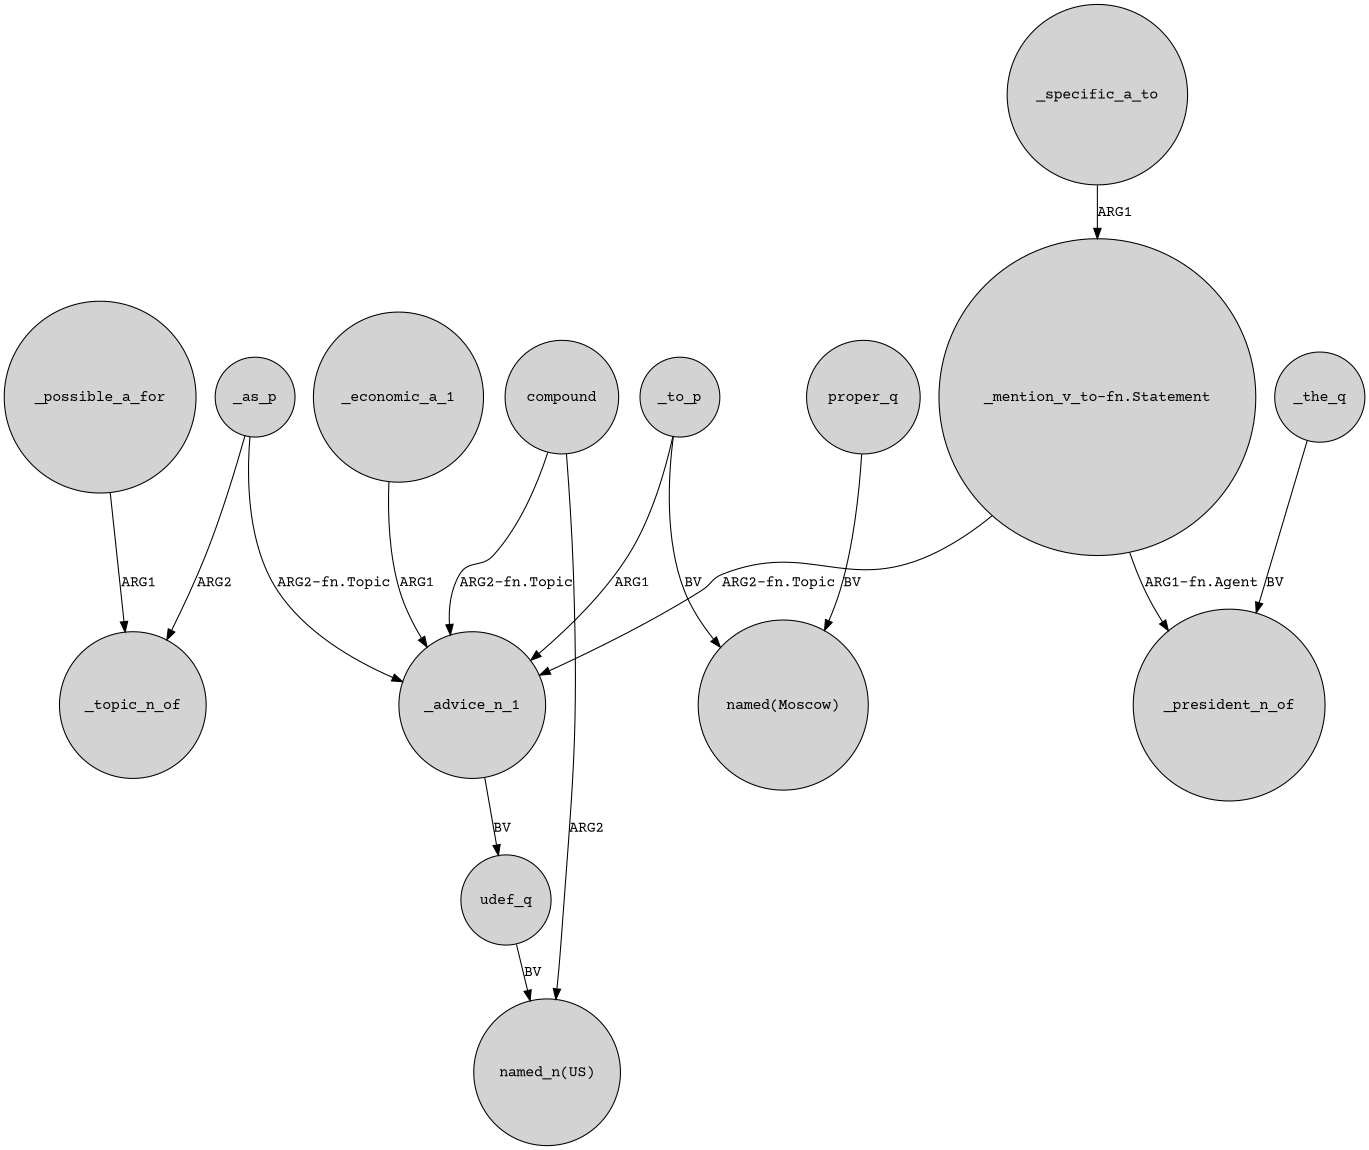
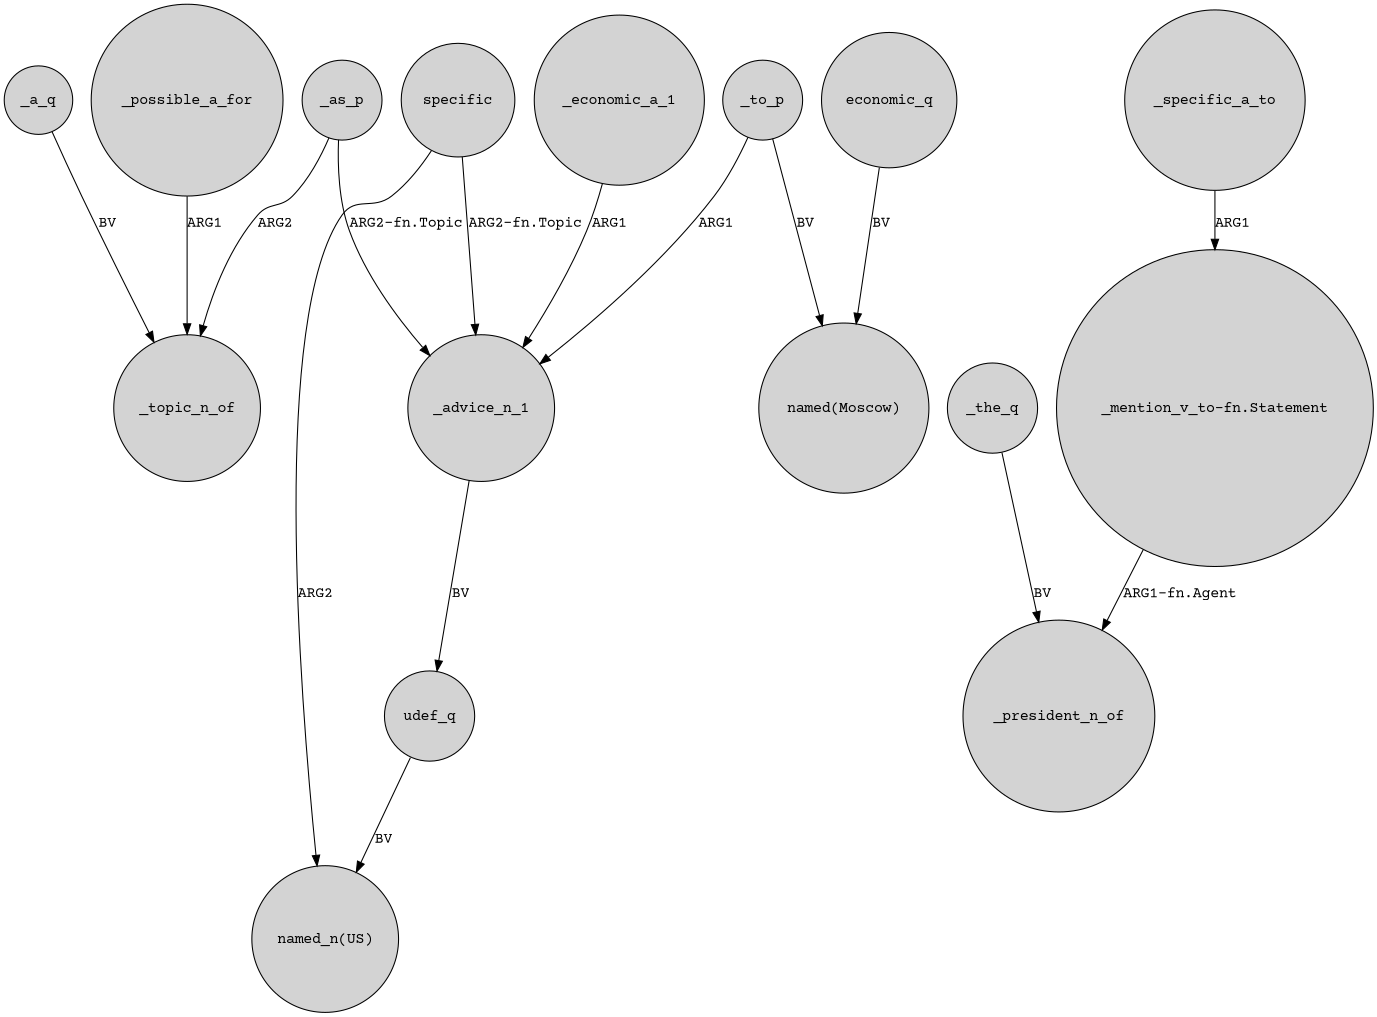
none -> (38, 100)
(562, 397) -> (458, 100)
(863, 397) -> (889, 100)
(764, 564) -> none
